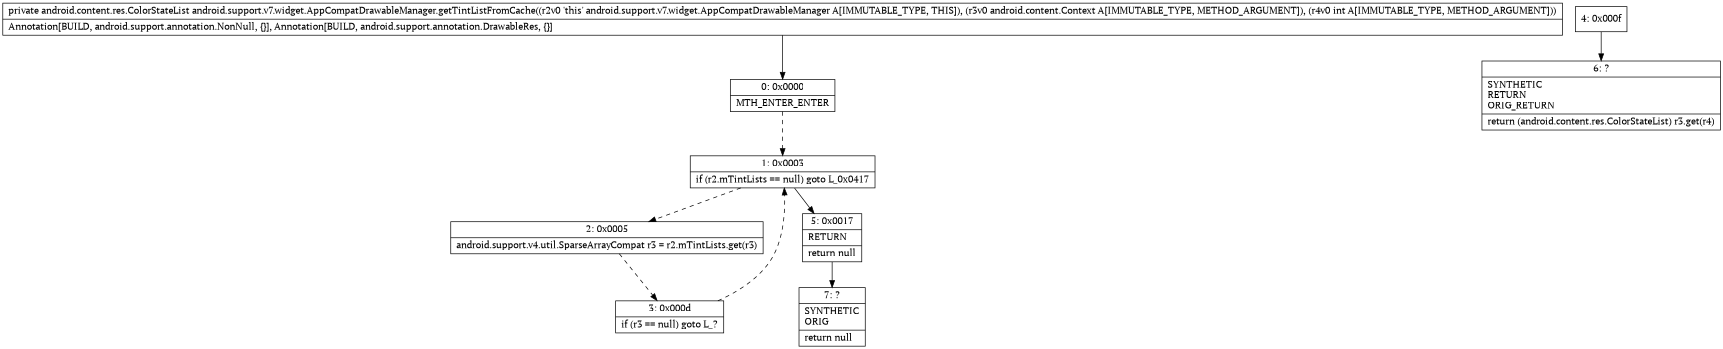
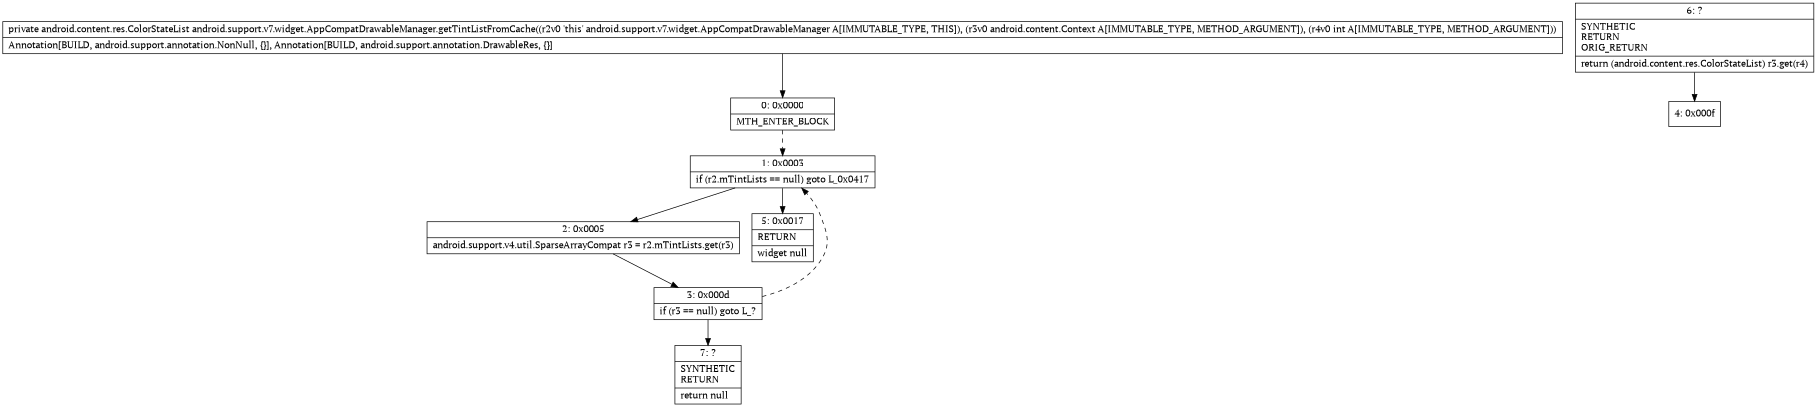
(1601, 43) -> (1695, 83)
(783, 103) -> (783, 122)
(698, 204) -> (686, 204)
(832, 253) -> (783, 253)
(832, 271) -> (708, 329)
(636, 274) -> (642, 269)
(817, 322) -> (700, 380)
